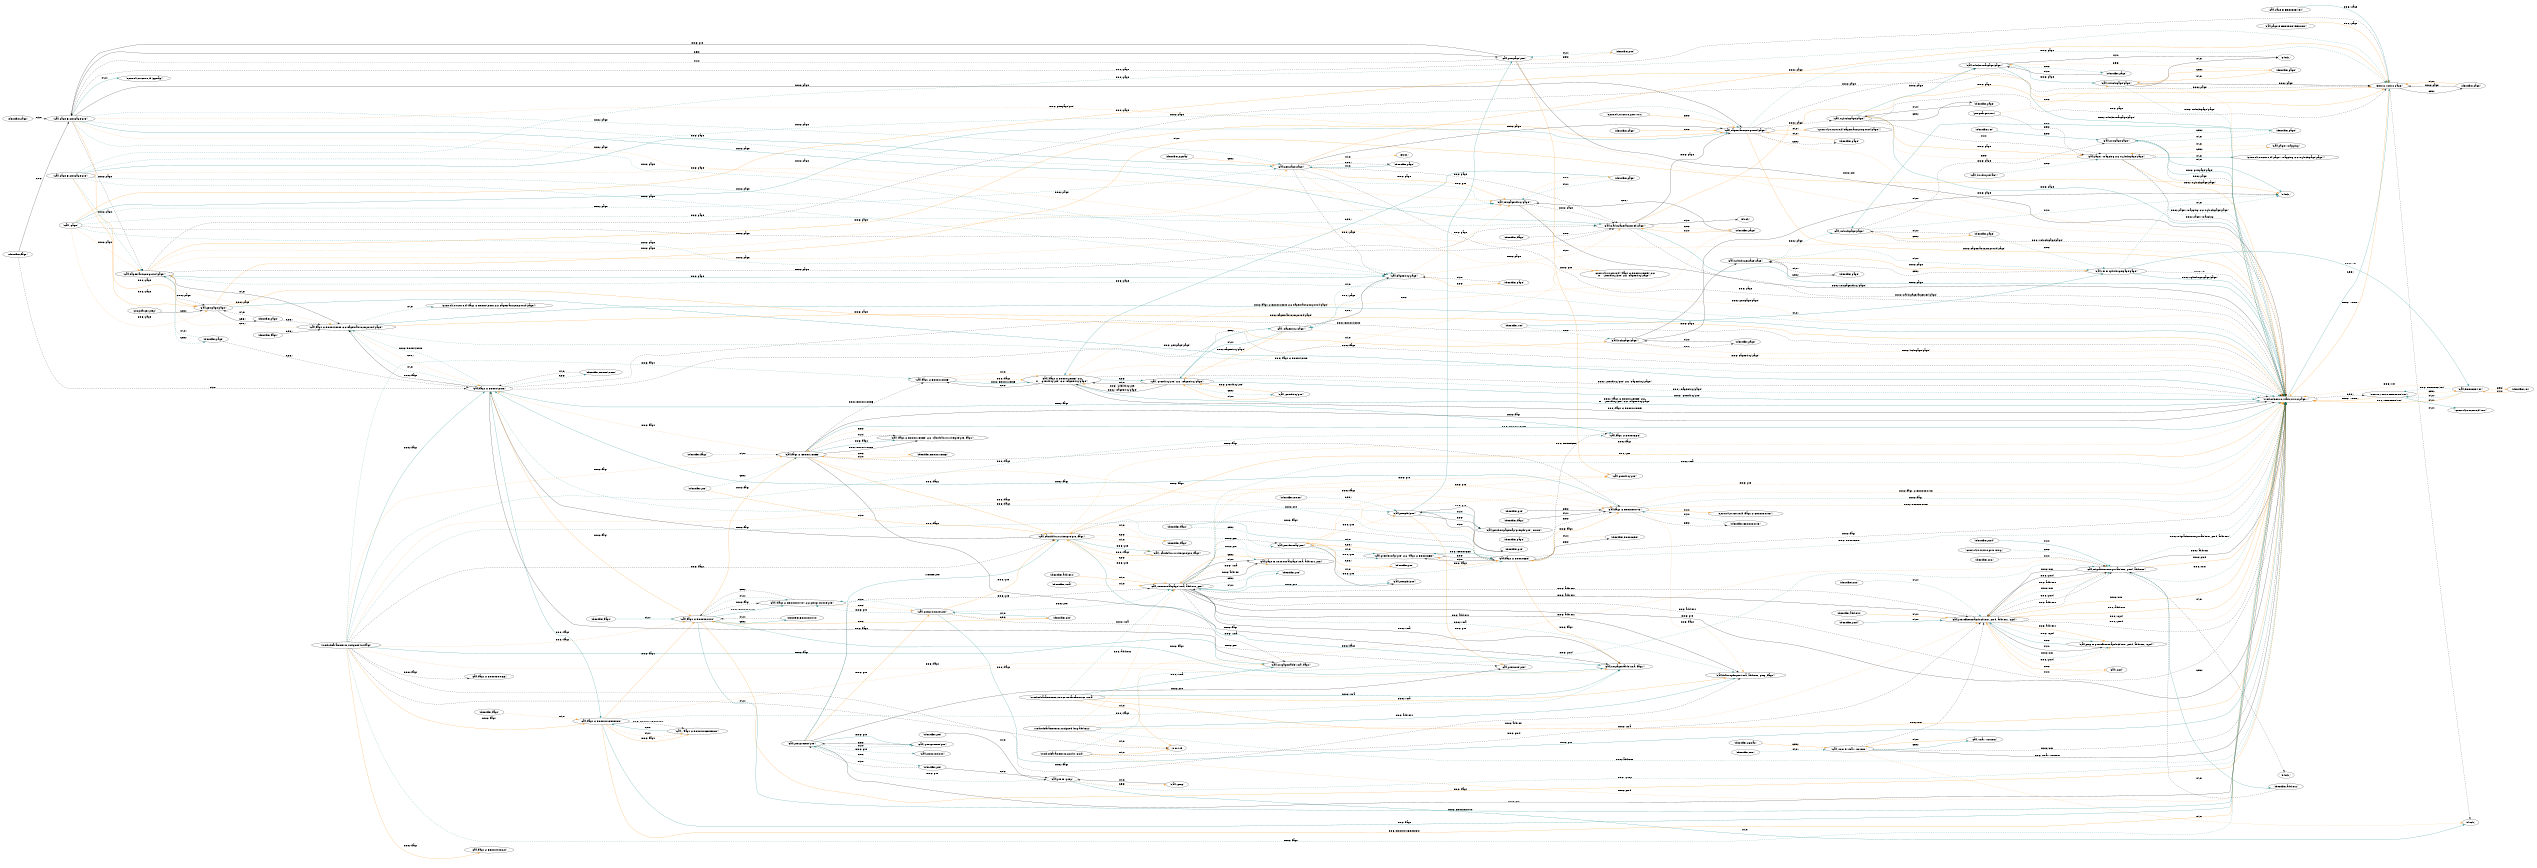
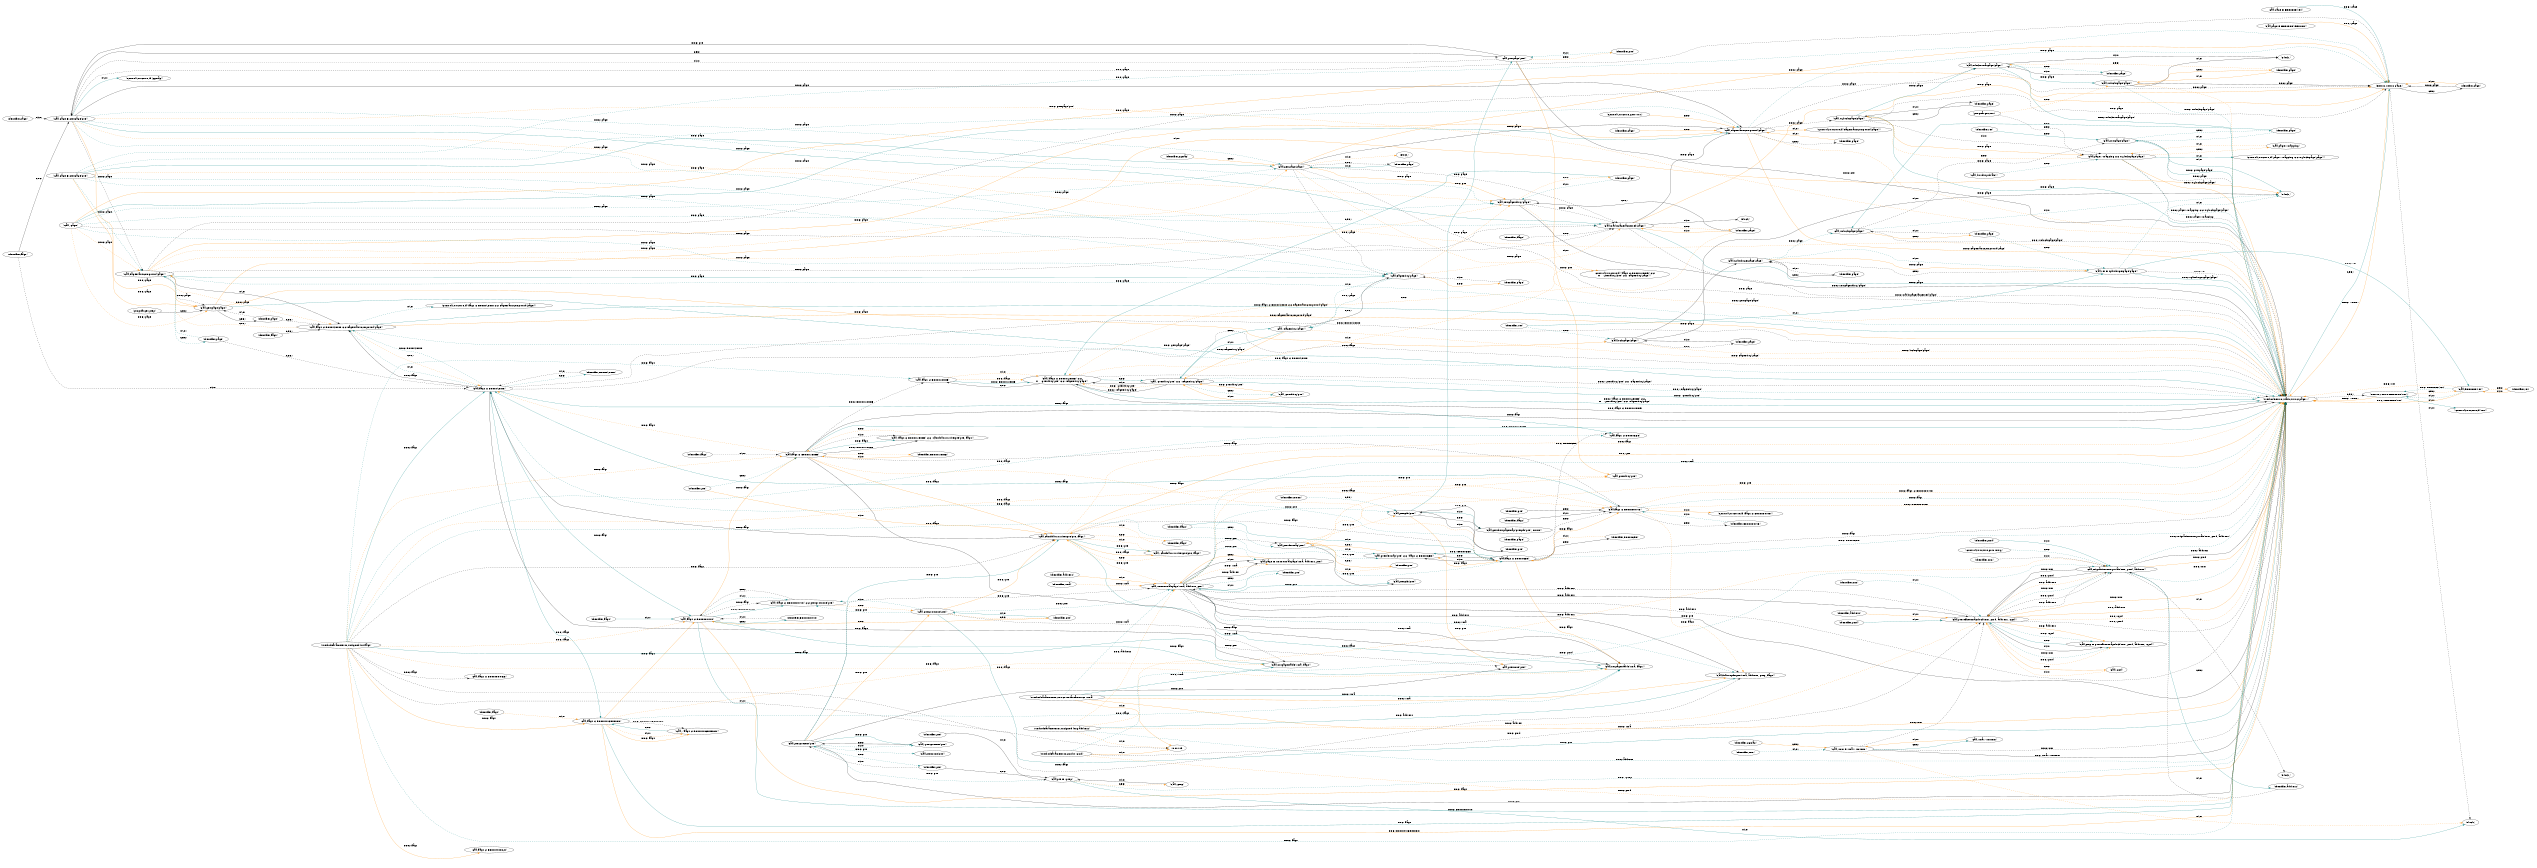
(564, 526) -> (564, 526)
(932, 575) -> (932, 575)
(1123, 584) -> (1123, 584)
